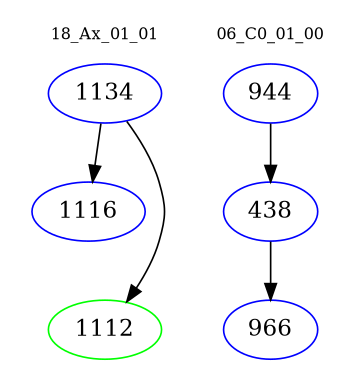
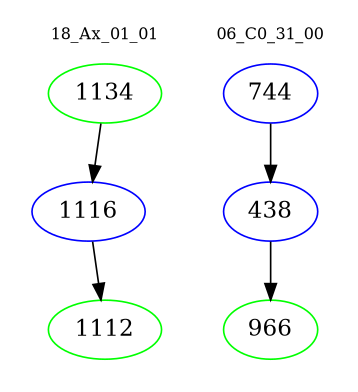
(271, 35) -> (271, 35)
(105, 93) -> (105, 93)
(271, 93) -> (271, 93)
(164, 203) -> (96, 263)
(271, 330) -> (271, 330)
